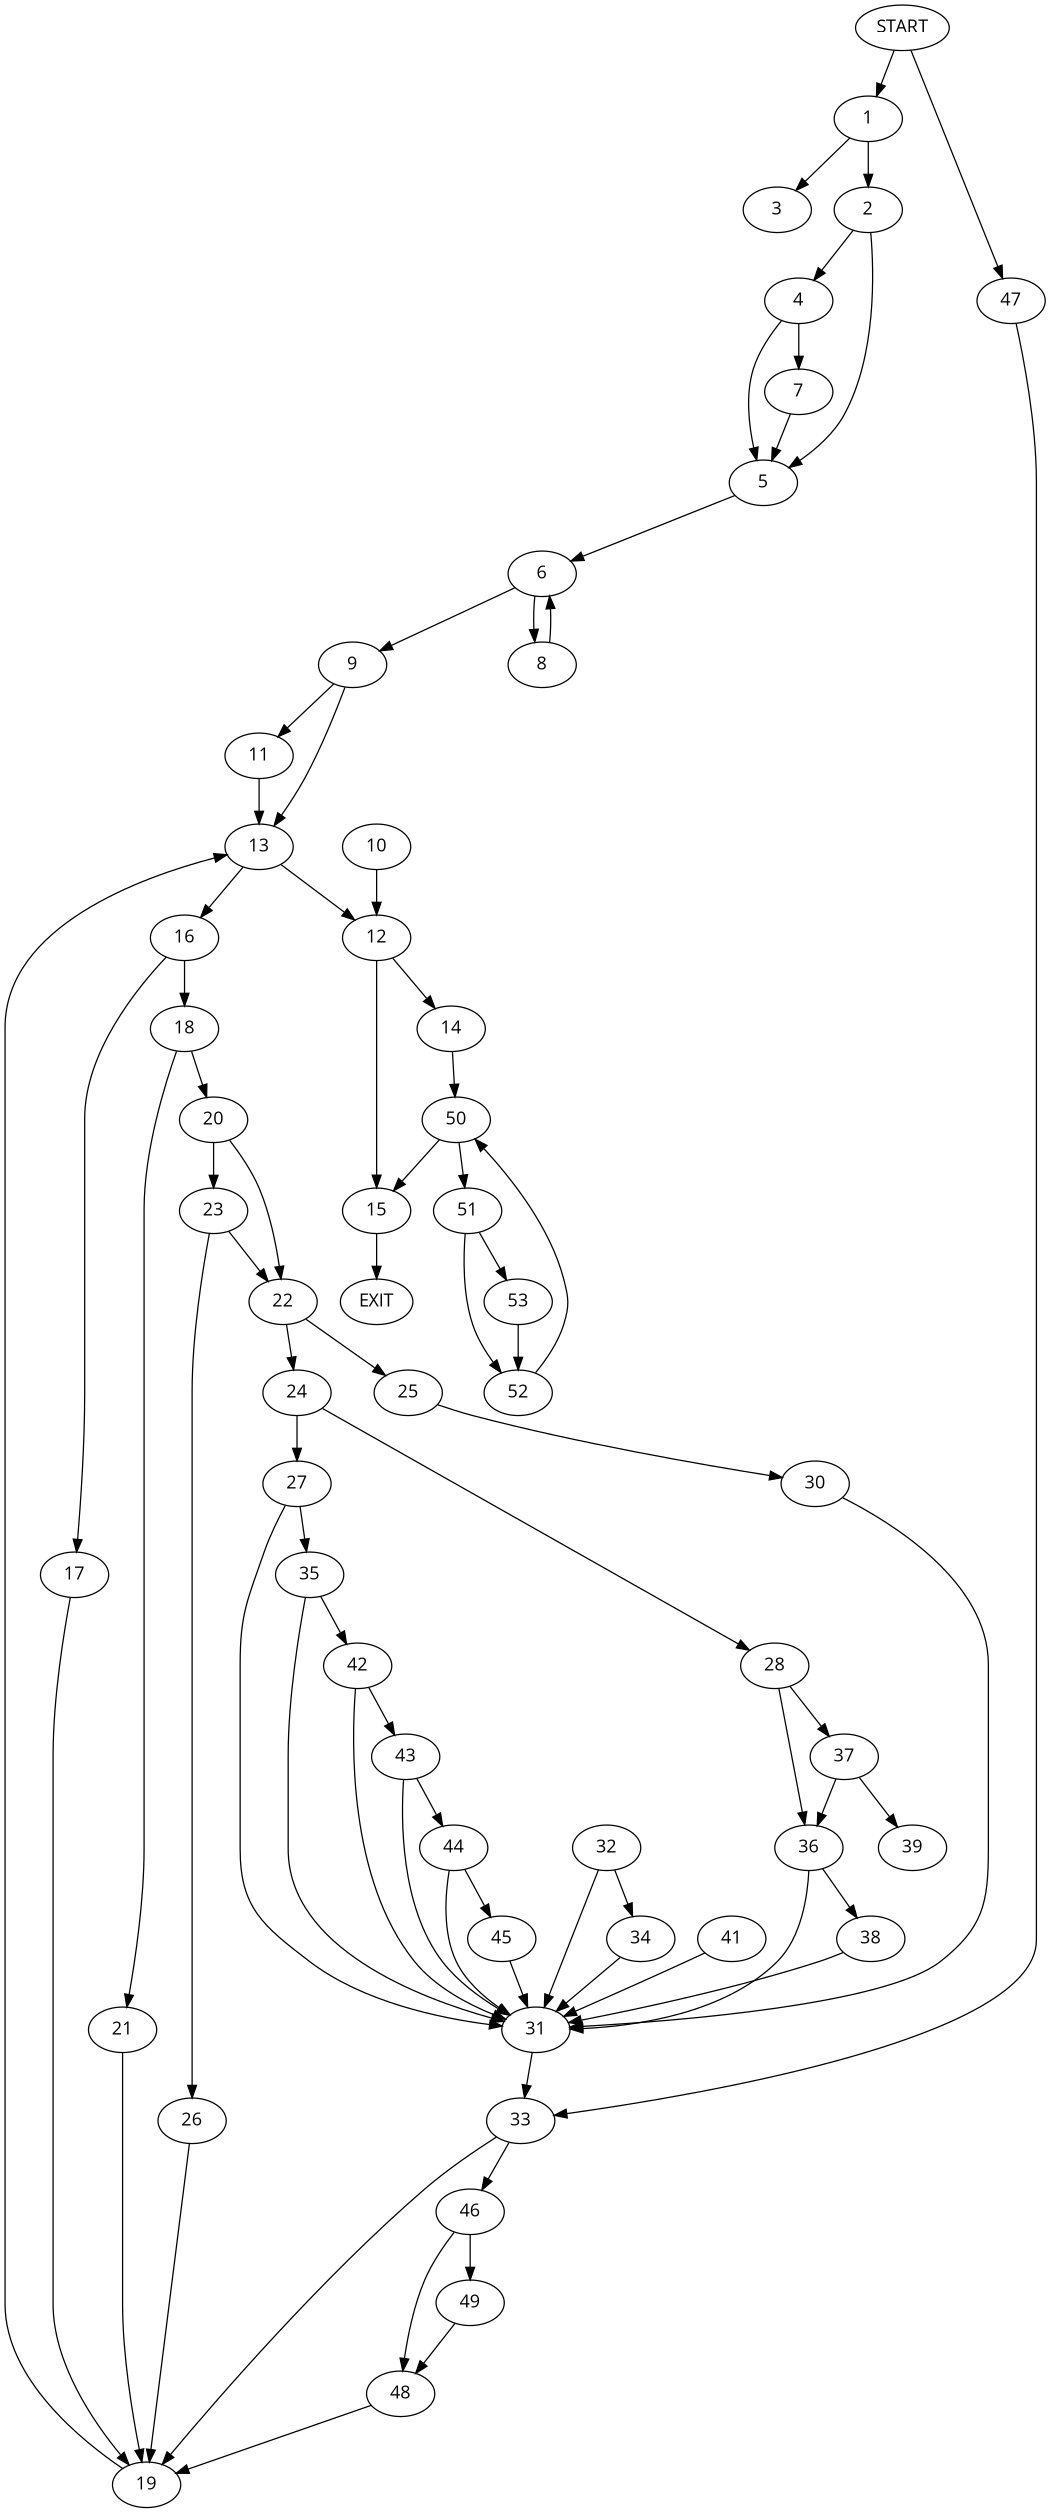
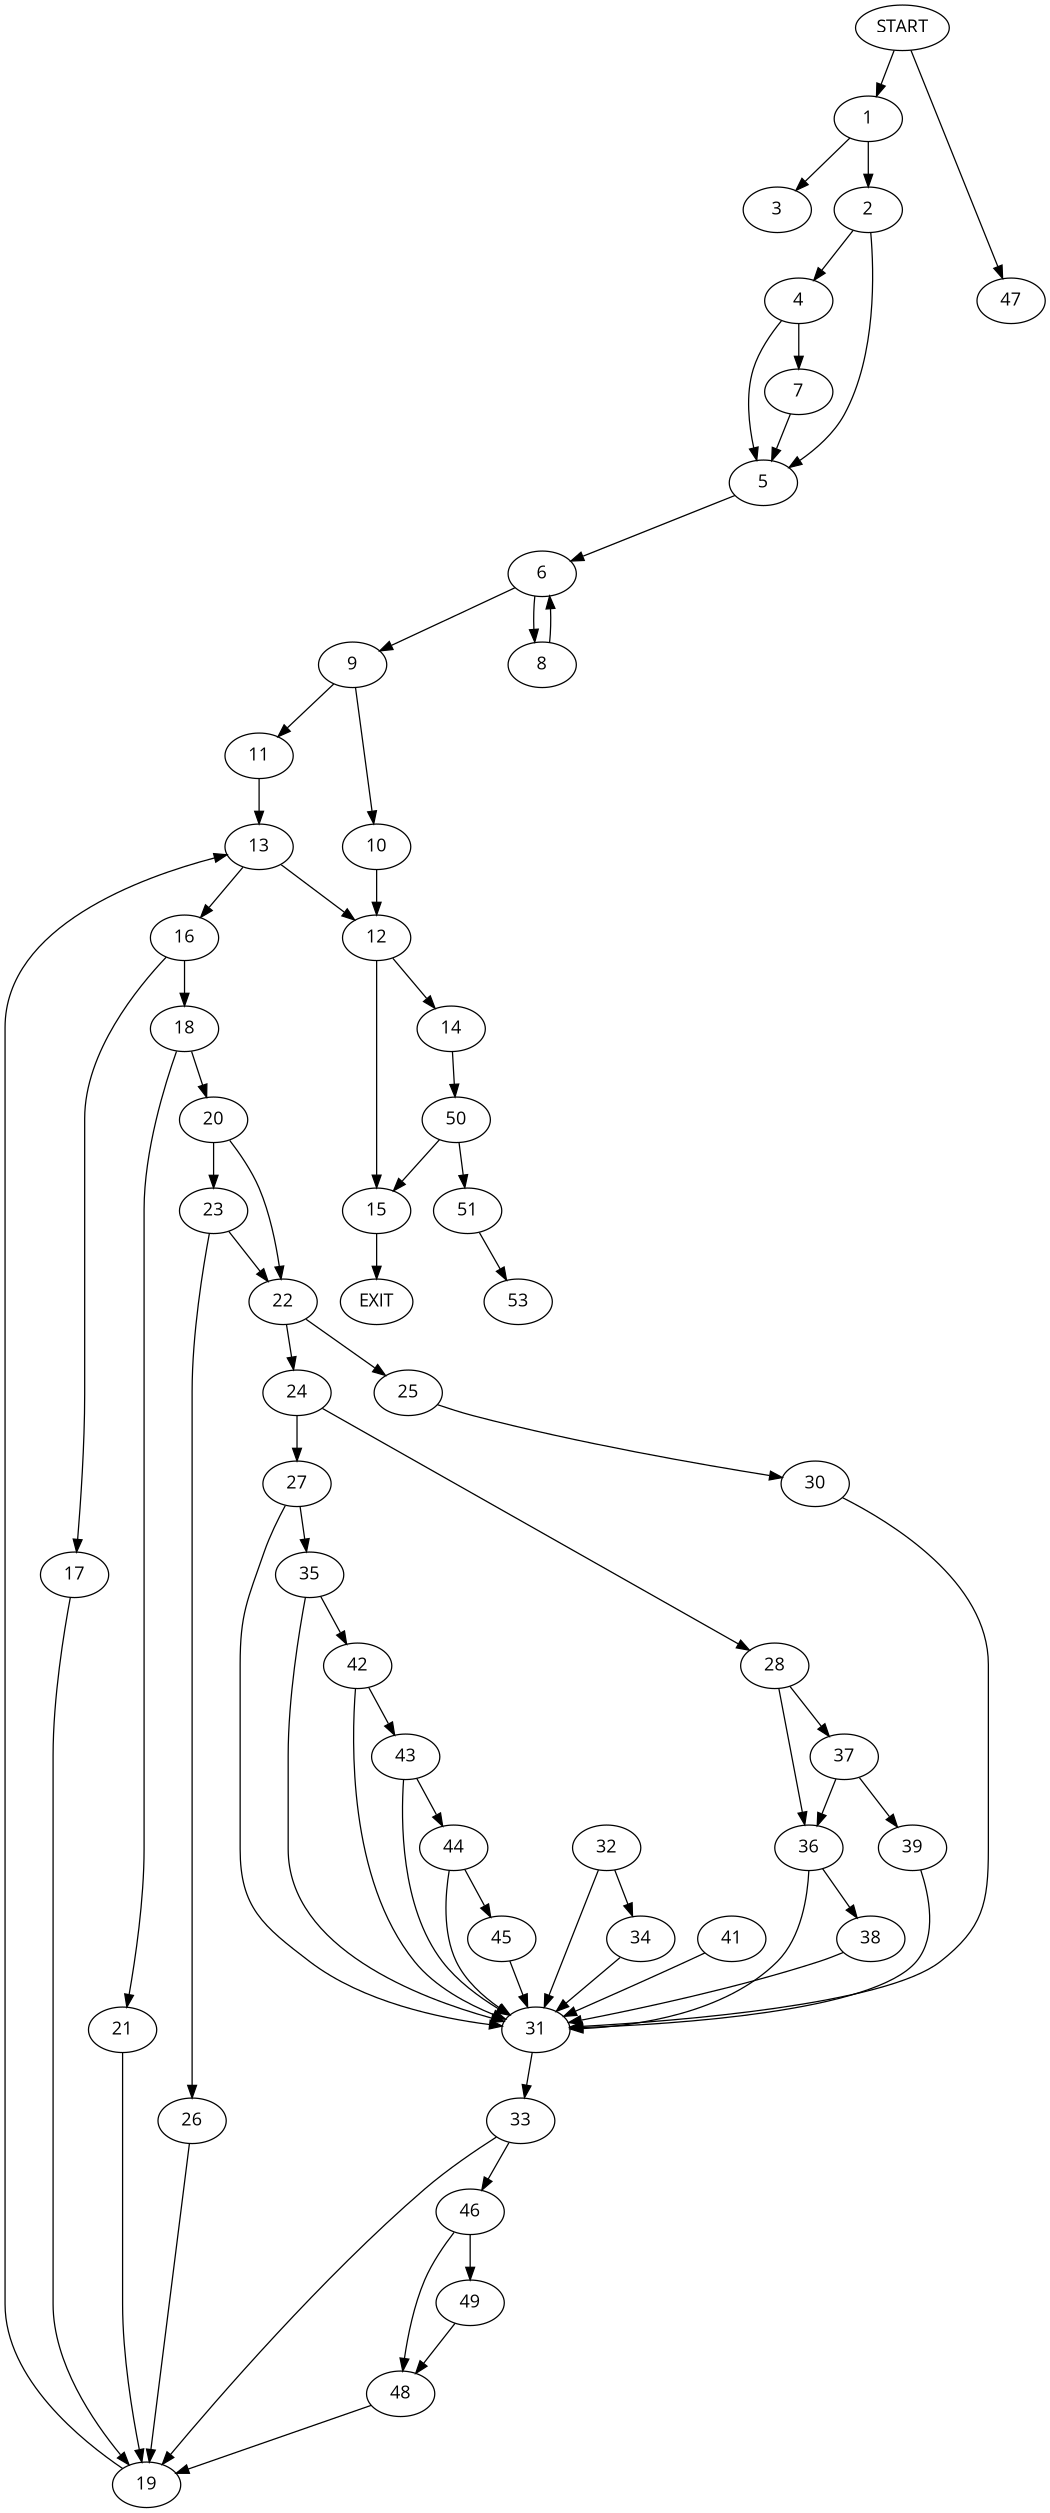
(317, 753) -> (364, 749)
(1036, 1390) -> none
(518, 1393) -> none
none -> (905, 1970)
